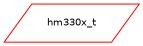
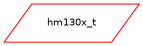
(72, 23) -> (72, 23)
